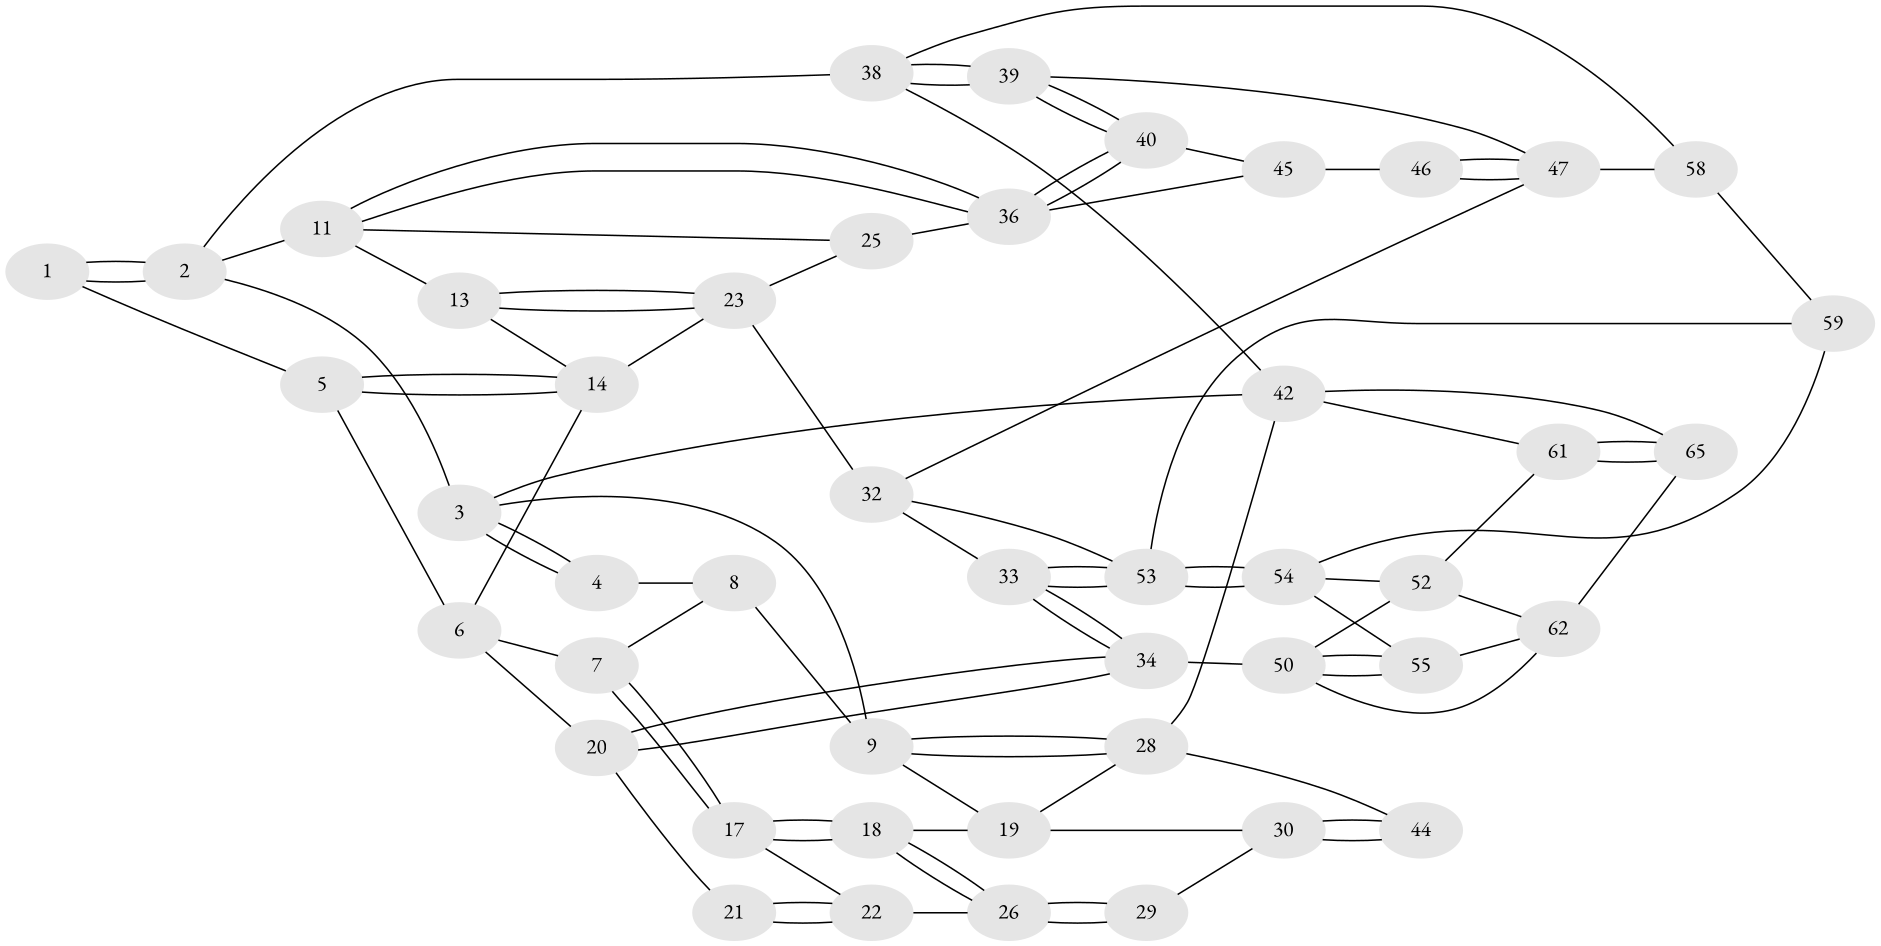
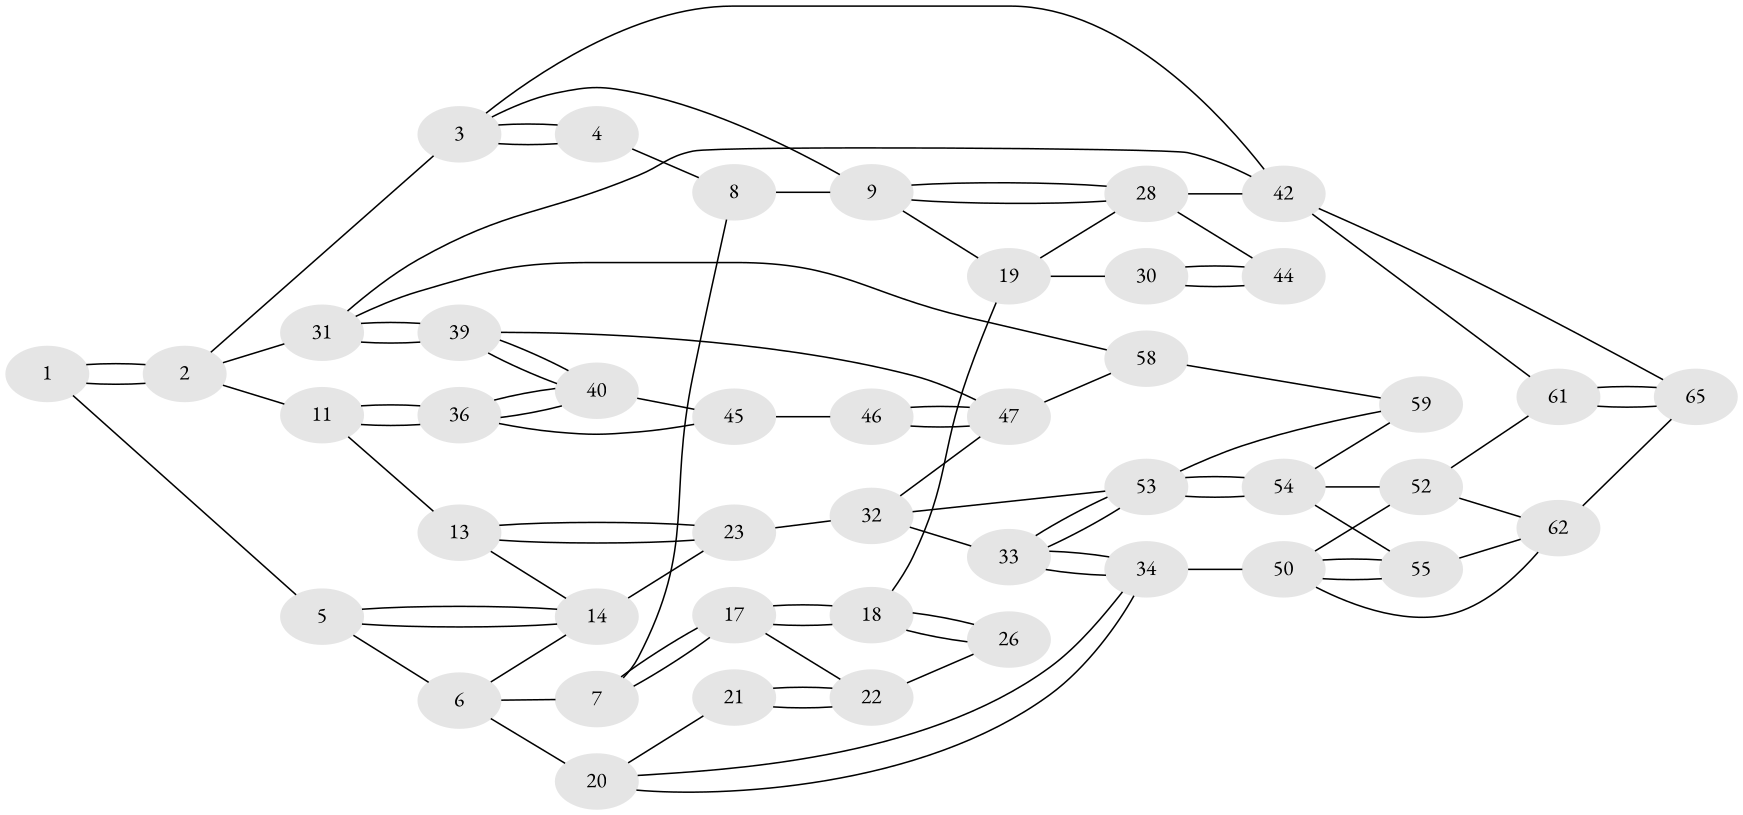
(872, 73) -> (322, 333)
(872, 241) -> none
(1146, 913) -> none
